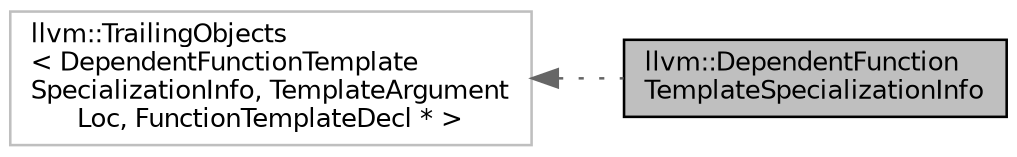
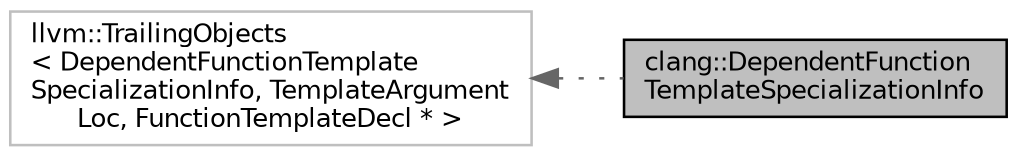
(815, 78) -> (815, 78)
